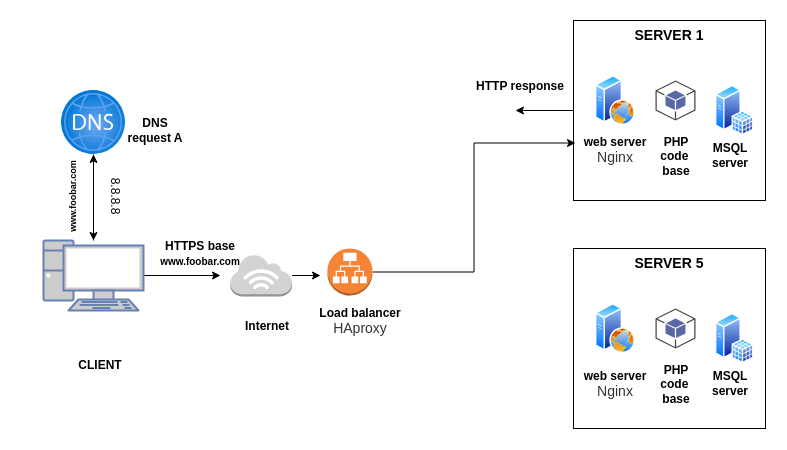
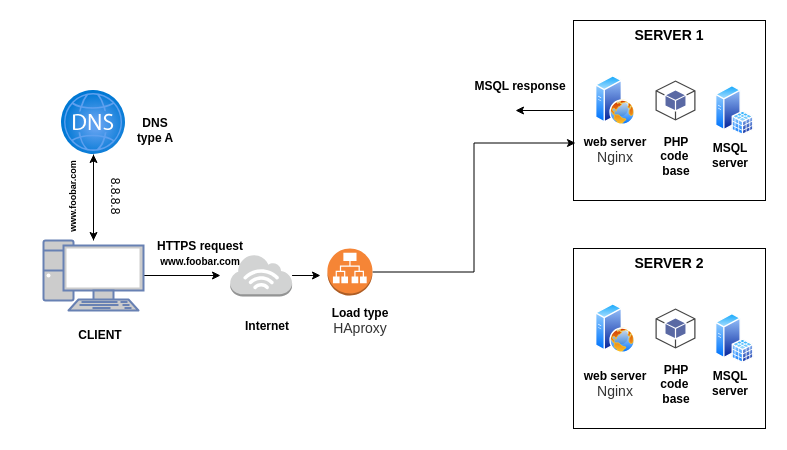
(521, 87) -> (521, 87)
(156, 131) -> (156, 131)
(201, 254) -> (201, 254)
(670, 264) -> (670, 264)
(361, 322) -> (361, 322)
(101, 366) -> (101, 336)
